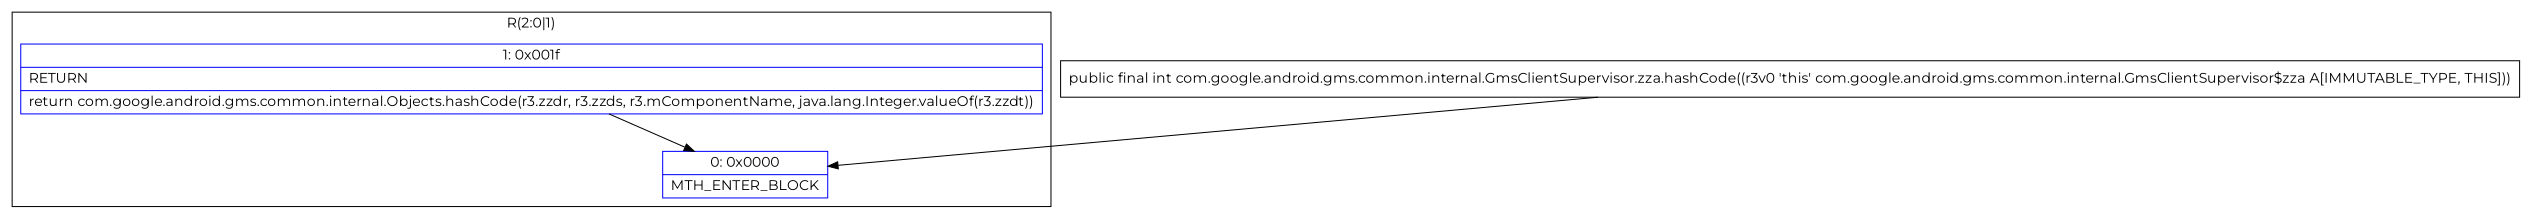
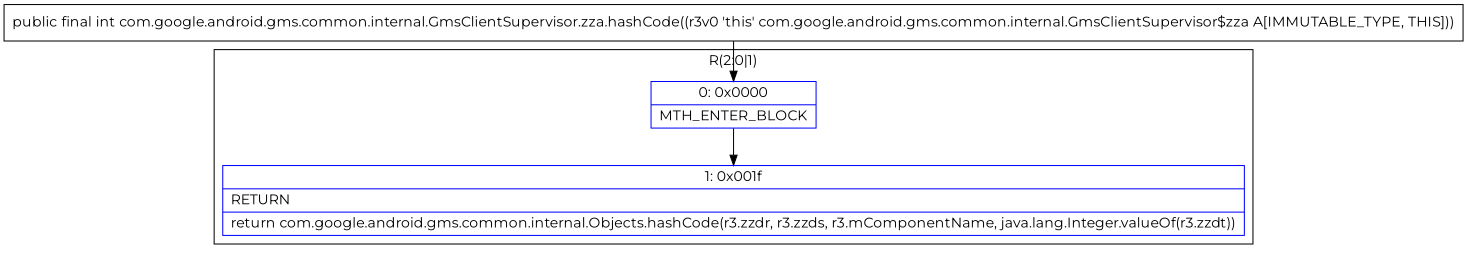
(647, 131) -> (734, 142)
